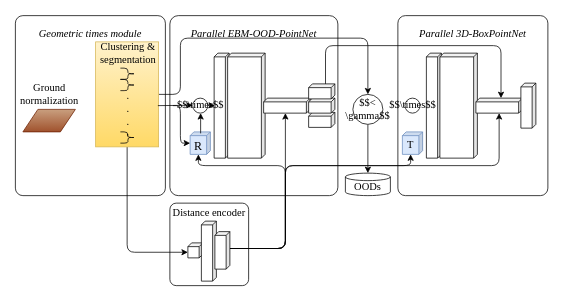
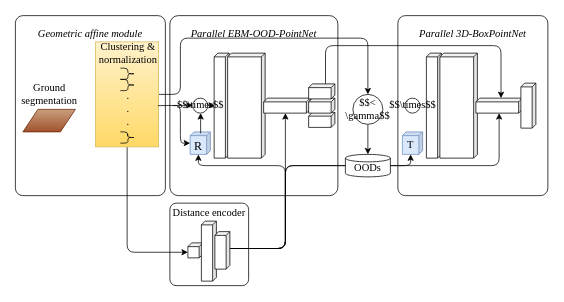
(128, 53) -> (128, 53)
(50, 94) -> (50, 94)
(90, 105) -> (90, 105)
(368, 184) -> (368, 165)
